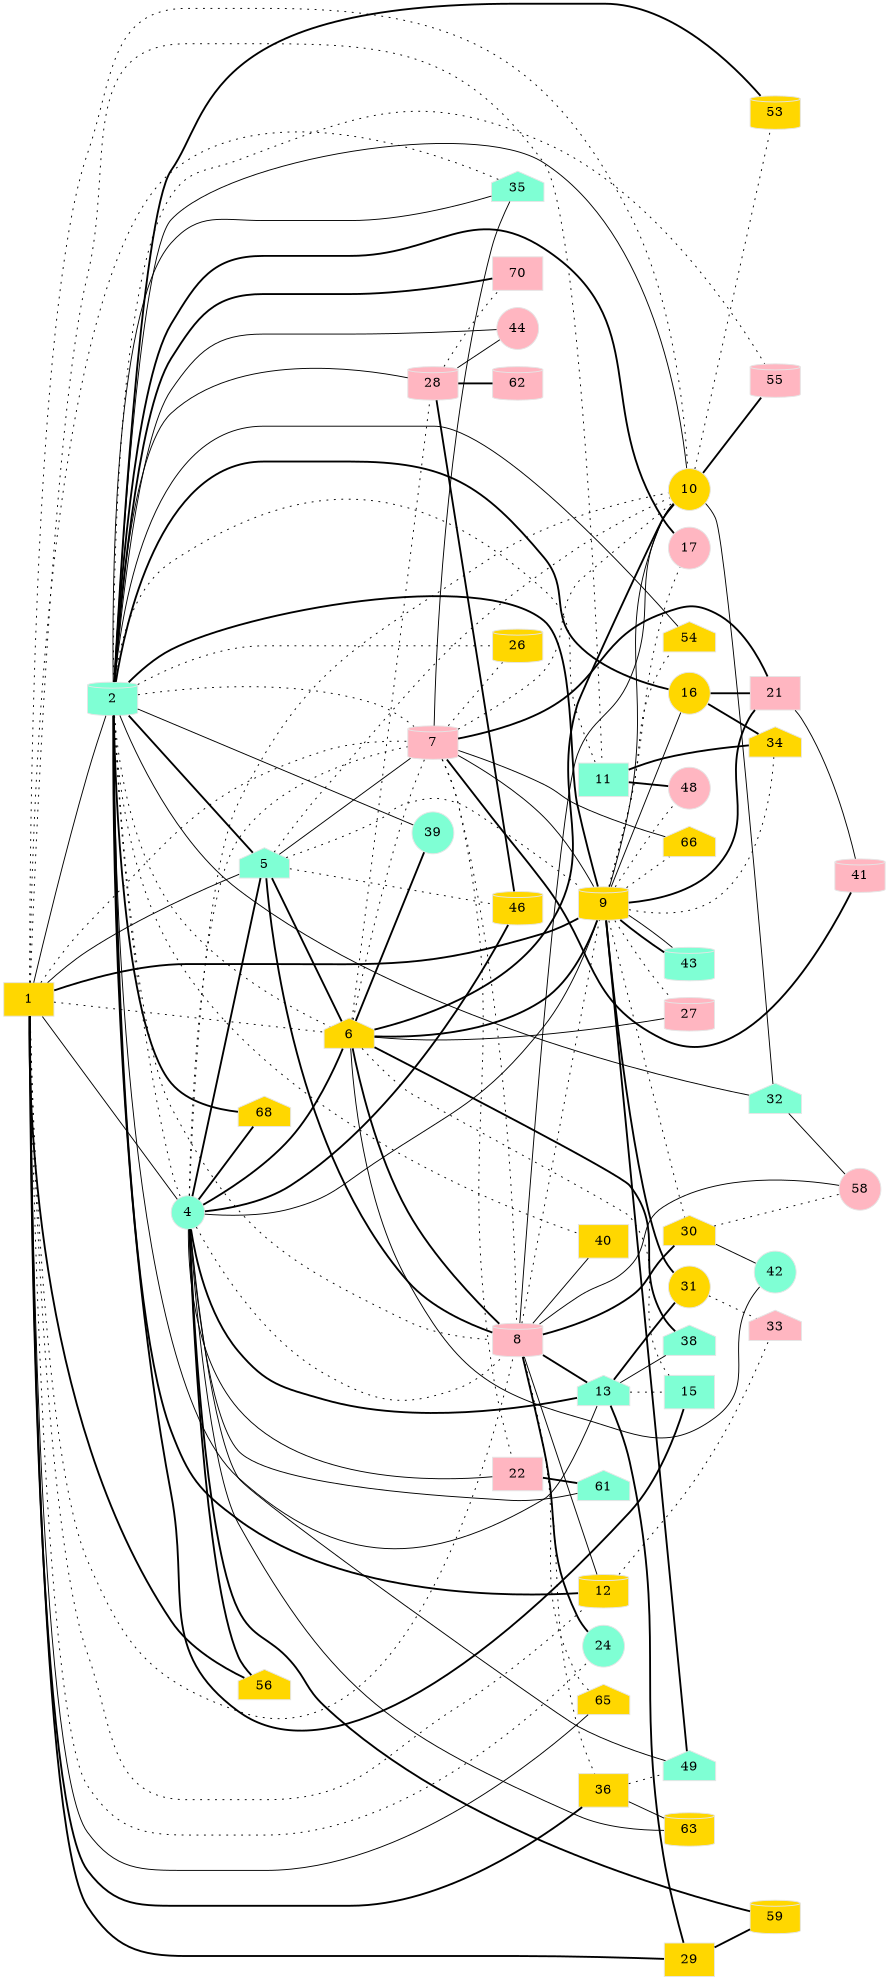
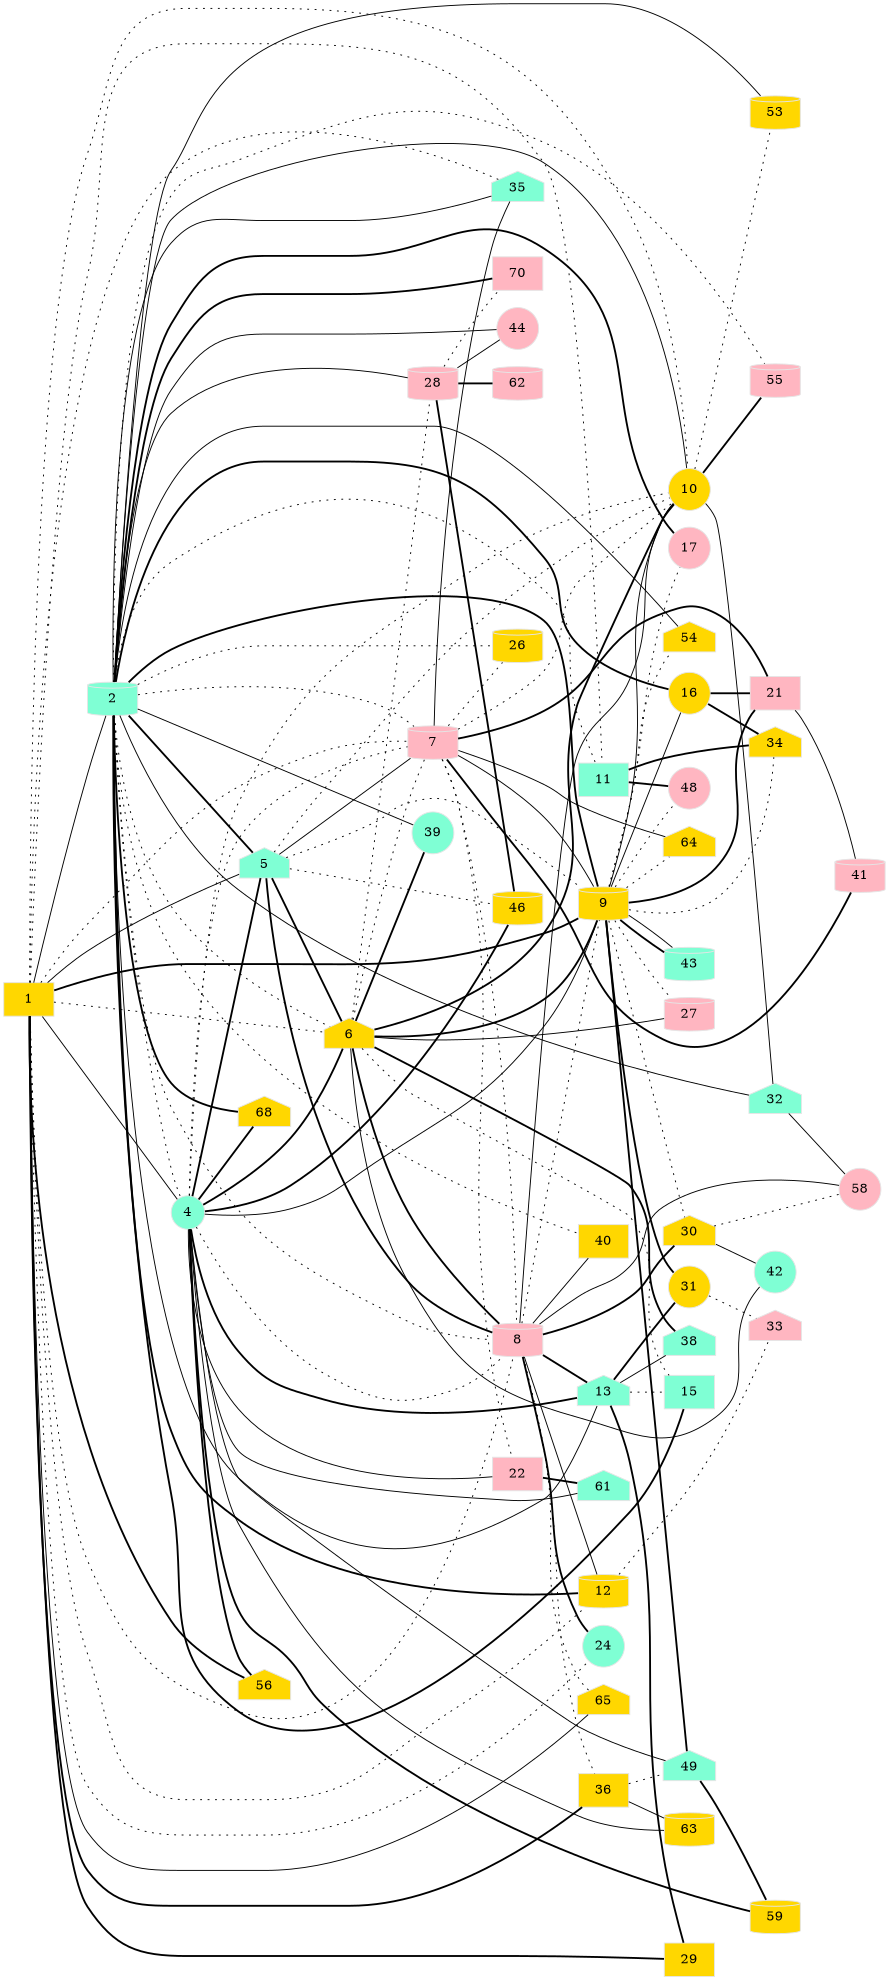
(213, 95) -> (213, 95)
(689, 843) -> (689, 843)
(732, 1938) -> (735, 1839)
